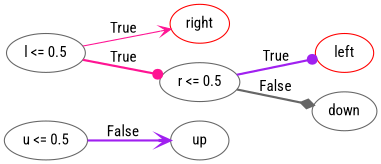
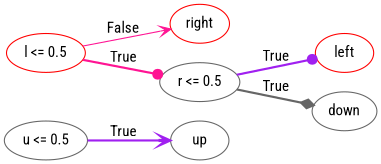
(124, 29) -> (124, 29)
(46, 53) -> (46, 53)
(276, 87) -> (276, 87)
(124, 132) -> (124, 132)
